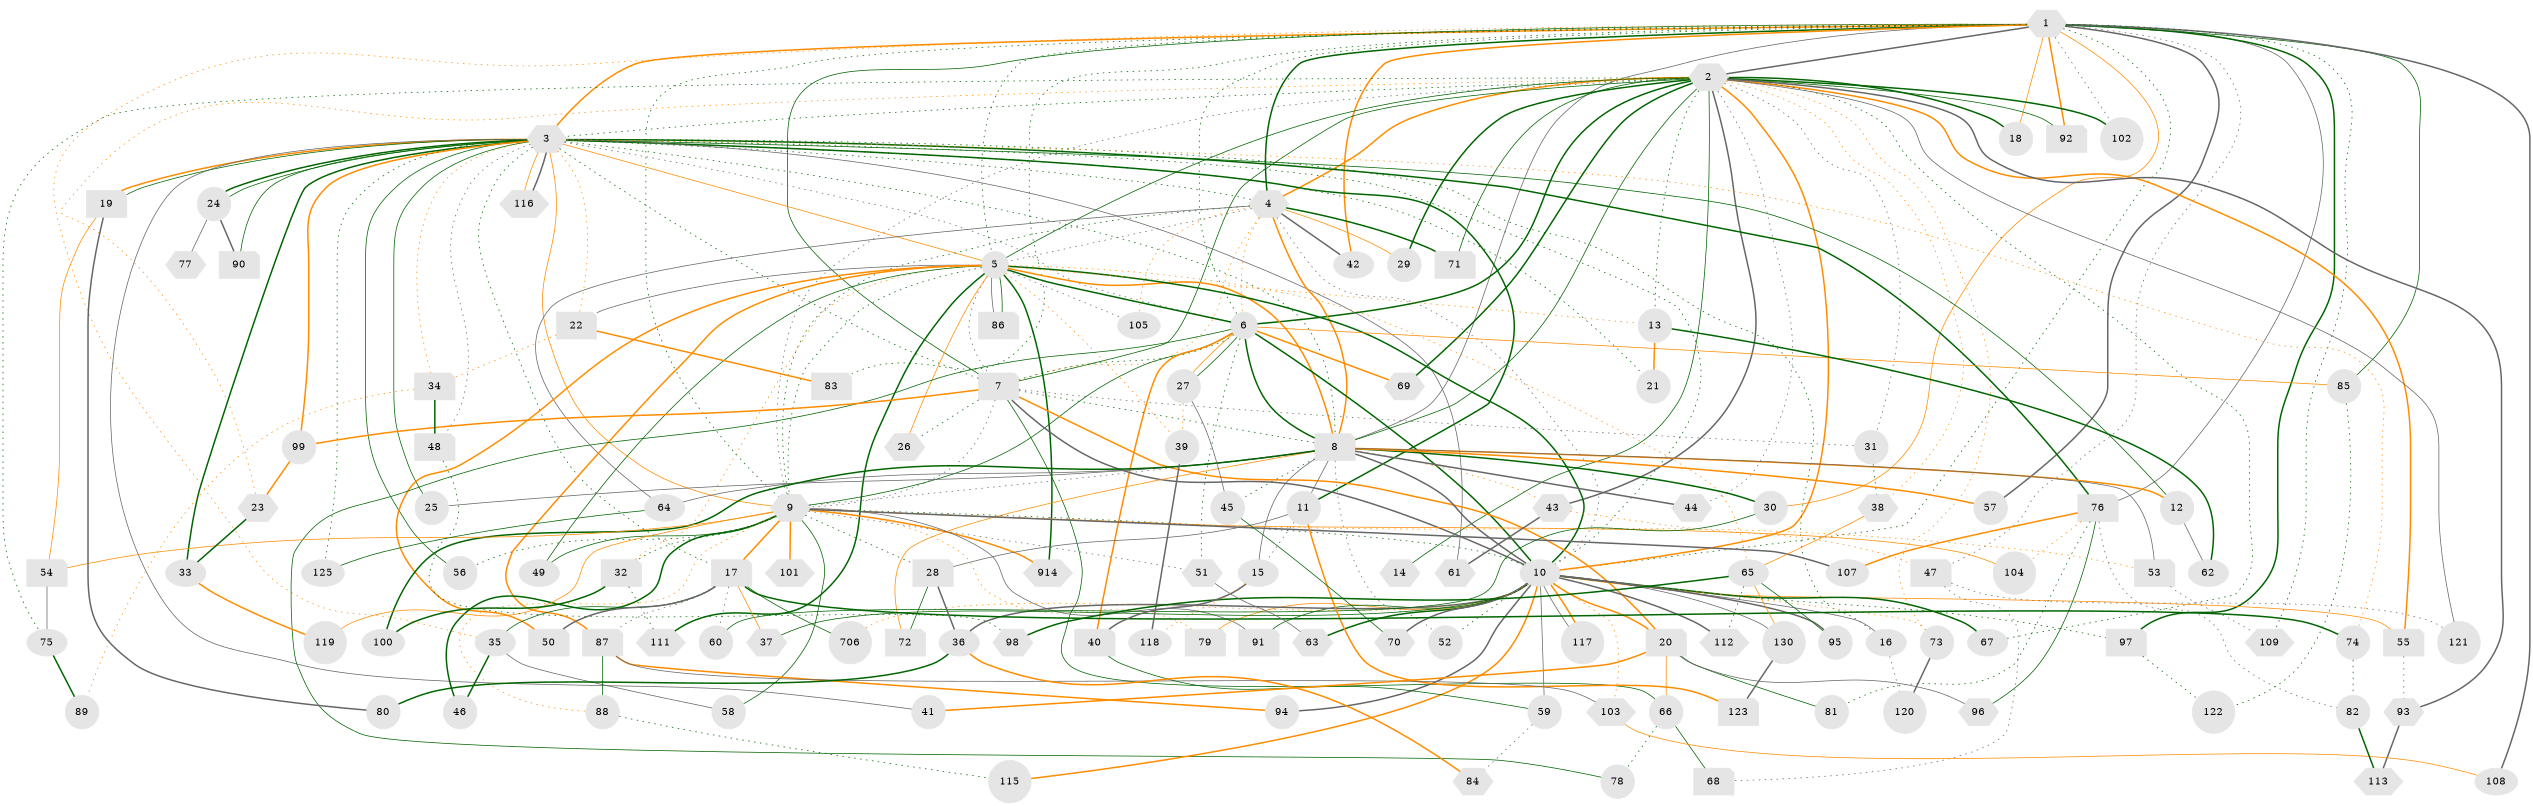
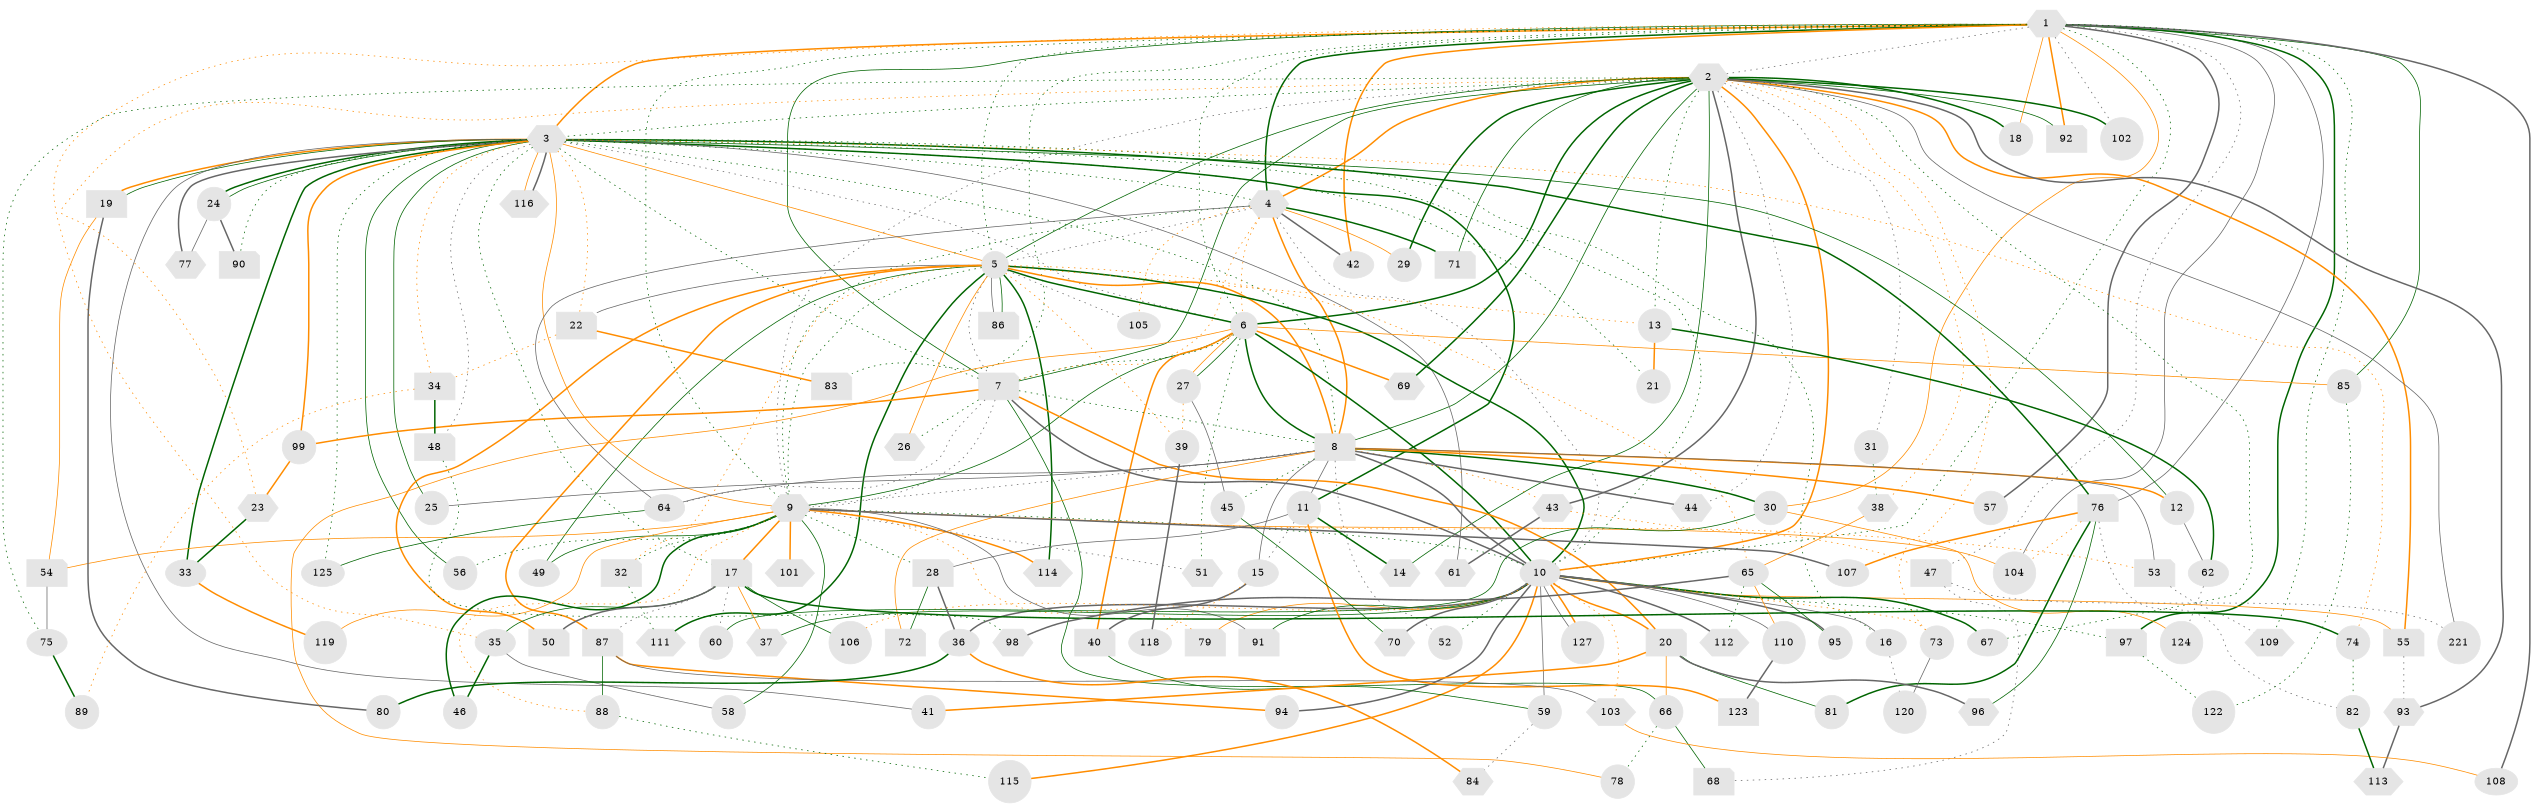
(1878, 50) -> (1878, 50)
(1559, 119) -> (2211, 245)
none -> (324, 158)
(361, 158) -> (361, 158)
(1436, 423) -> (851, 488)
none -> (1352, 541)
(1048, 573) -> (1048, 573)
(1394, 600) -> (1394, 600)
(383, 643) -> none
(850, 643) -> (850, 643)
(1313, 643) -> none
(1583, 643) -> (1583, 643)
(1784, 643) -> (1784, 643)
none -> (2182, 643)
(2459, 643) -> (2459, 643)
(2008, 668) -> (2008, 668)
(1922, 675) -> (1922, 675)
(1822, 681) -> (1822, 681)
(389, 737) -> (389, 737)
